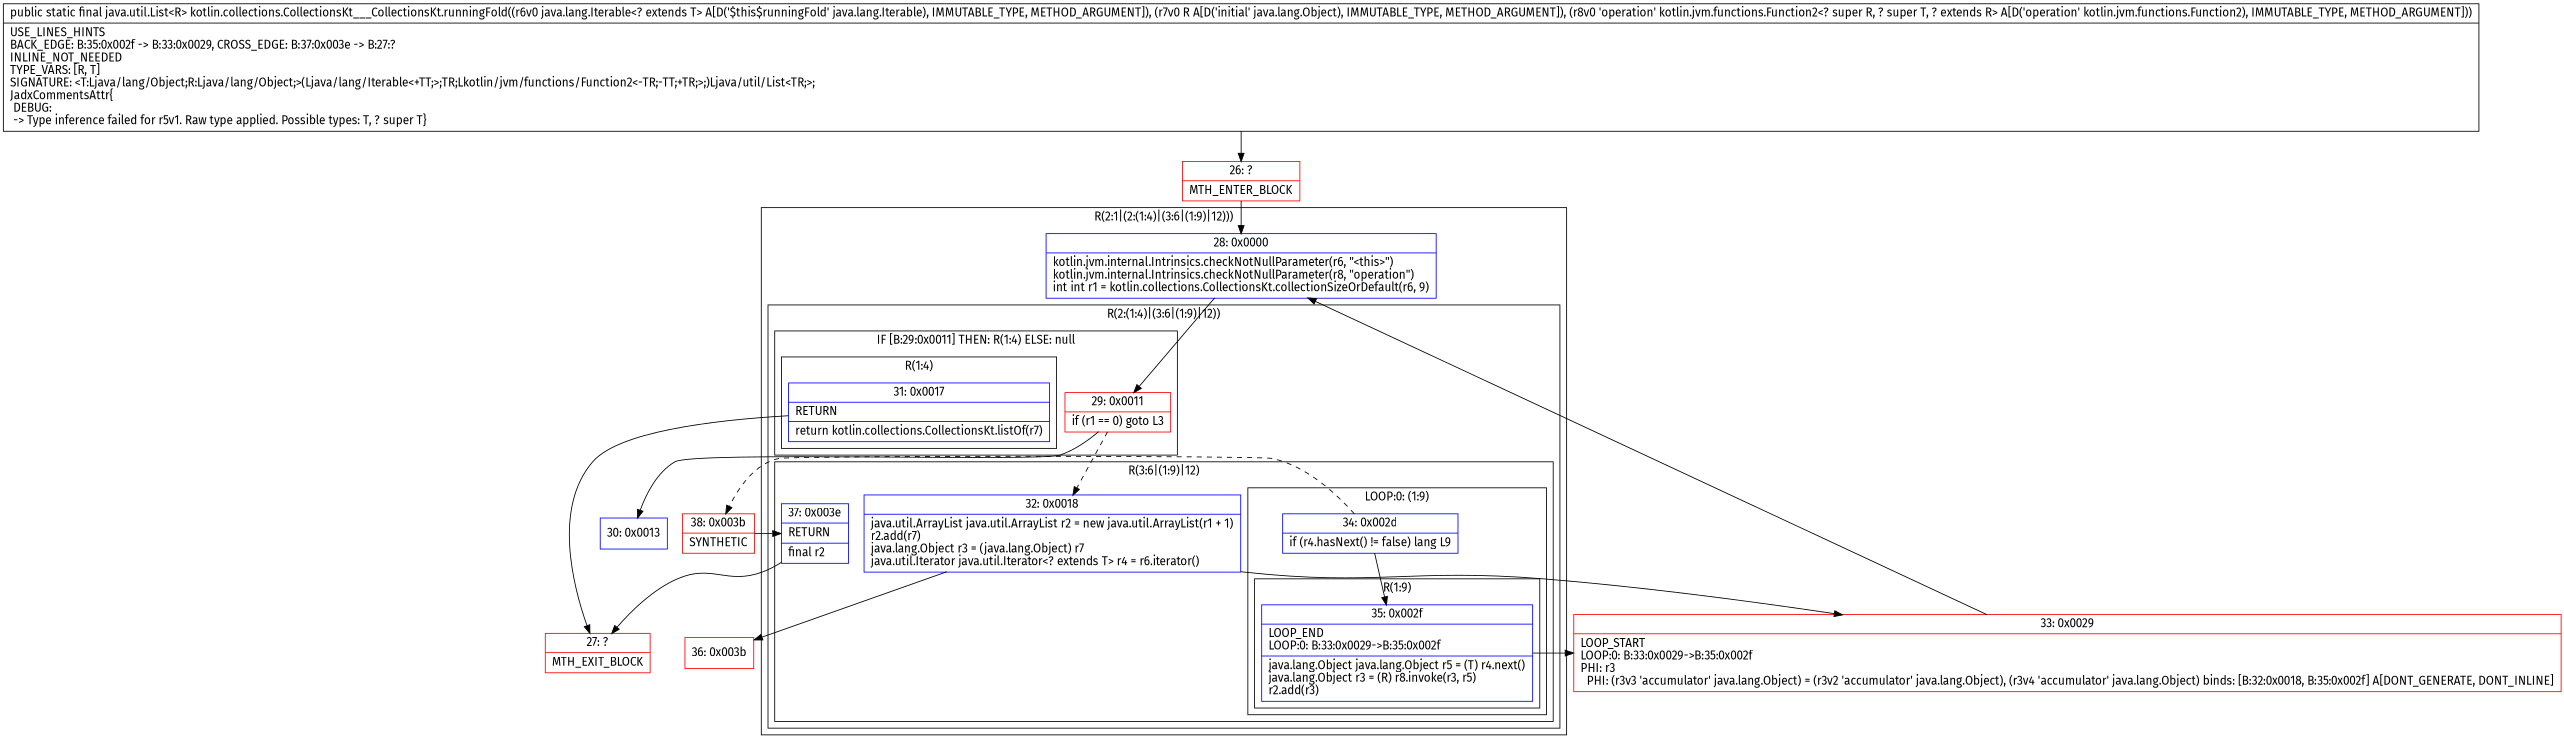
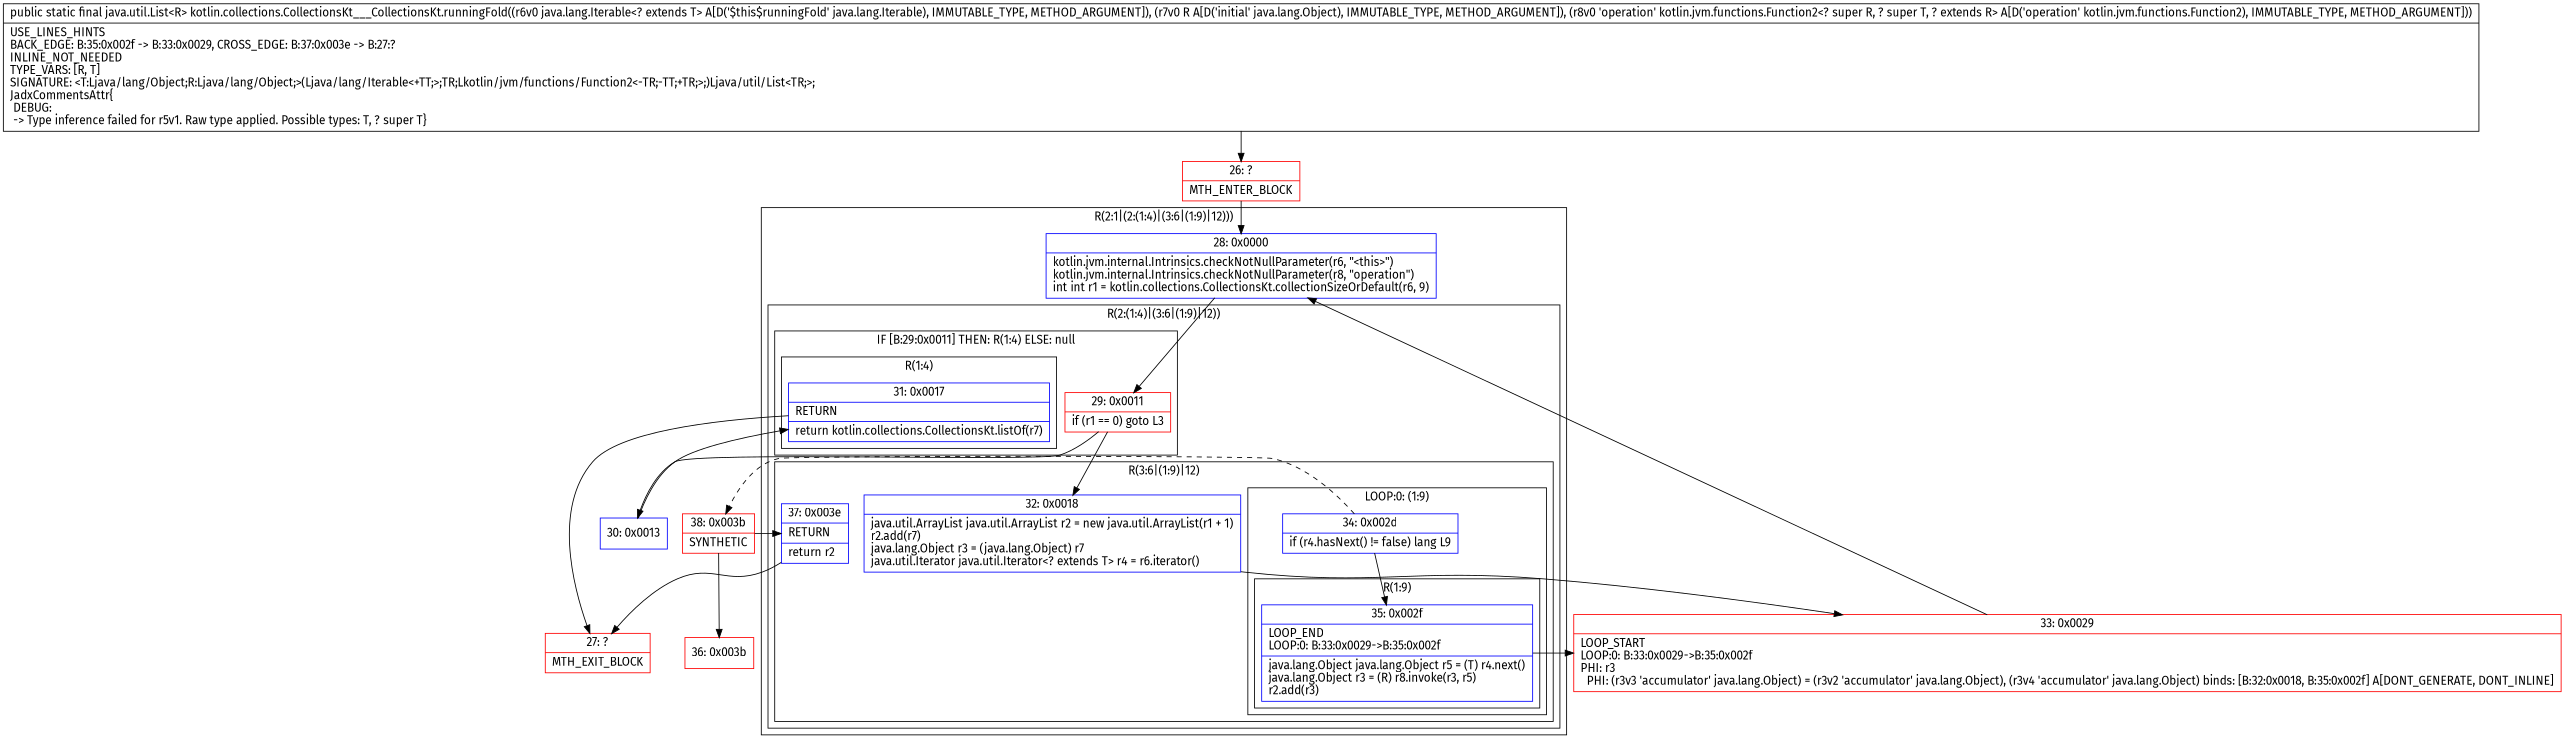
none -> (693, 452)
(1088, 468) -> (1088, 468)
(807, 553) -> (812, 553)
(854, 604) -> (719, 591)
